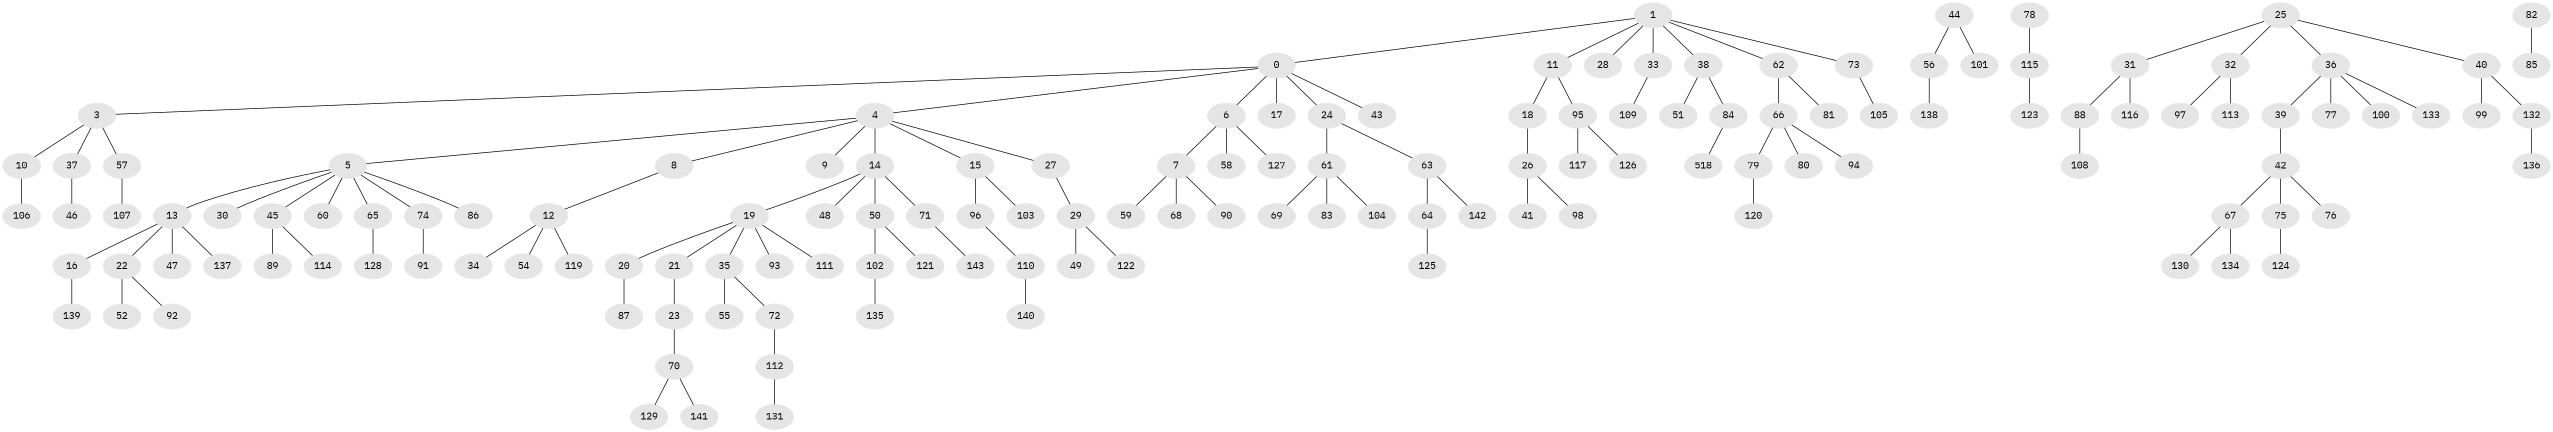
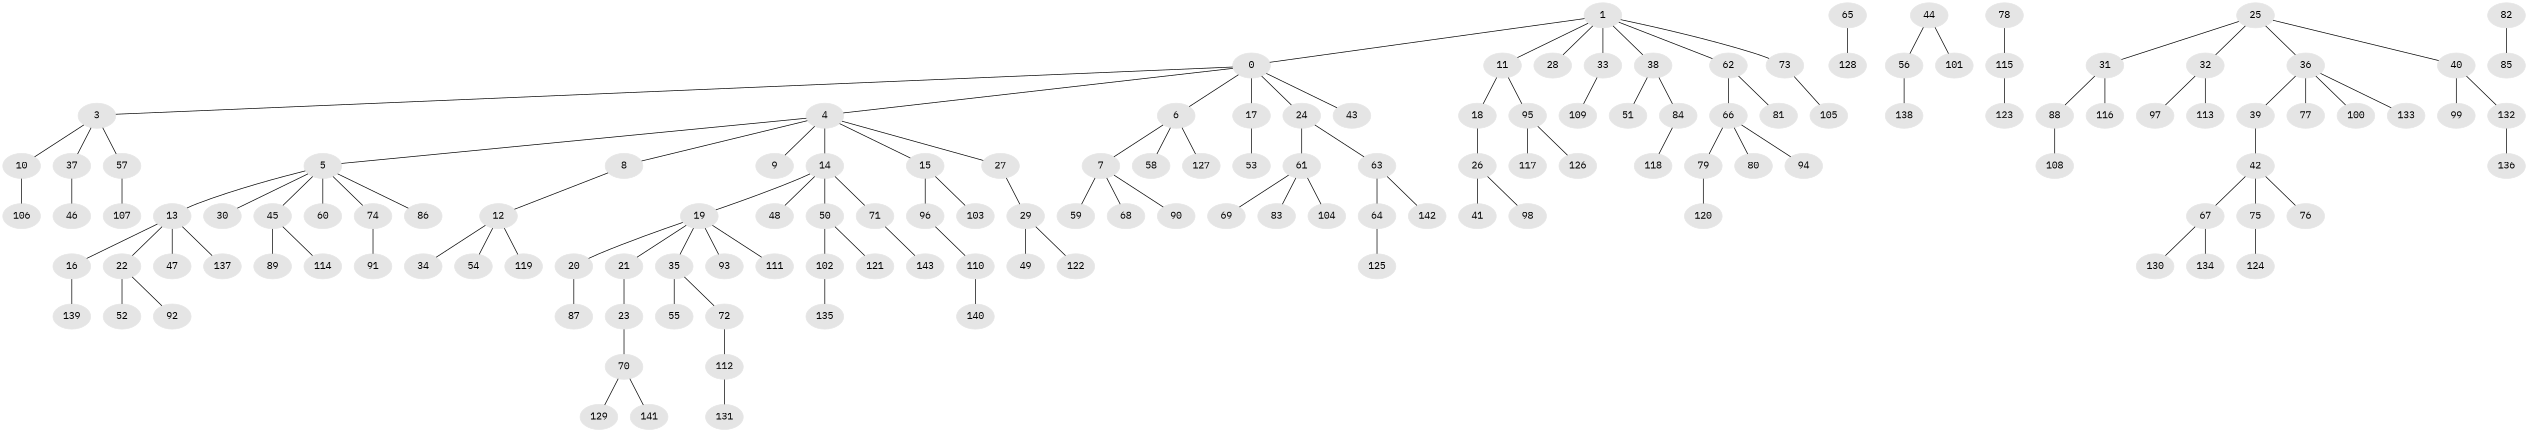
none -> (1252, 166)
(1703, 166) -> (1653, 166)
(360, 191) -> none
